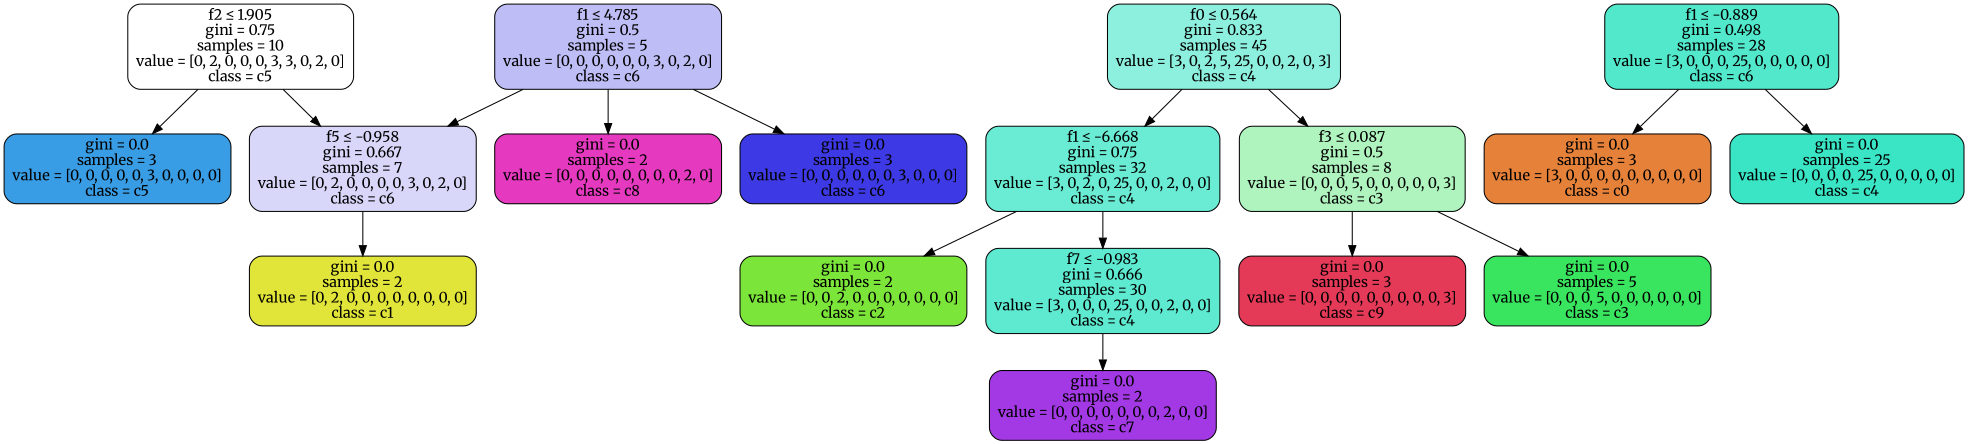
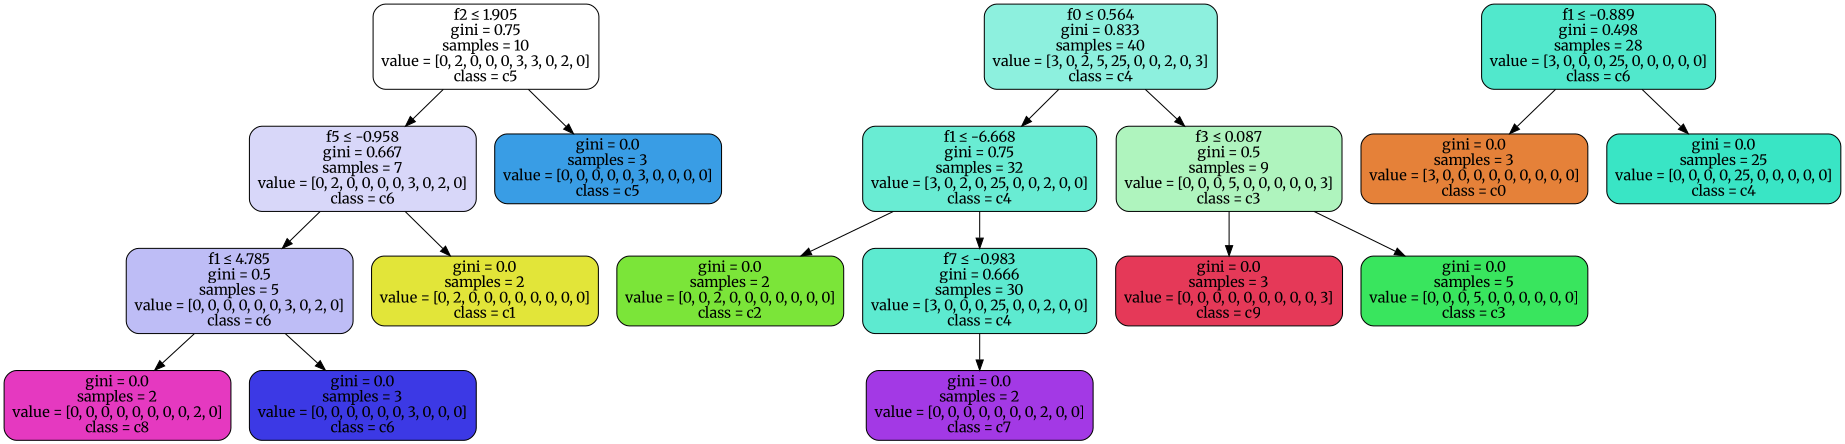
(1224, 46) -> (1101, 46)
(490, 106) -> (305, 226)
(1352, 168) -> (1229, 168)
